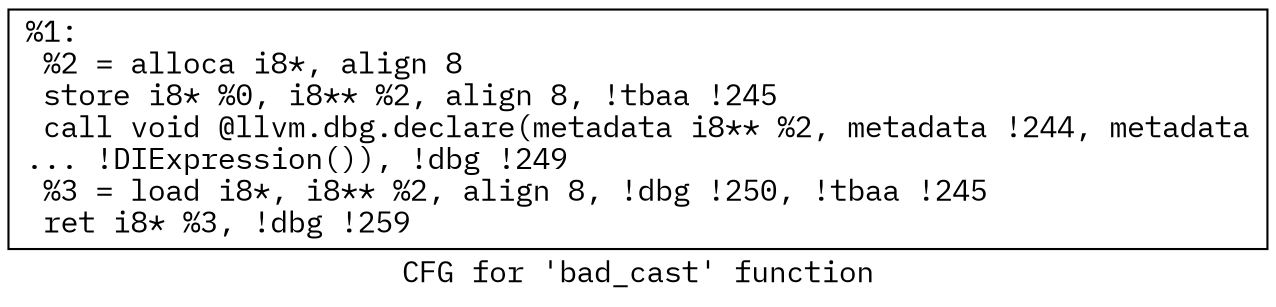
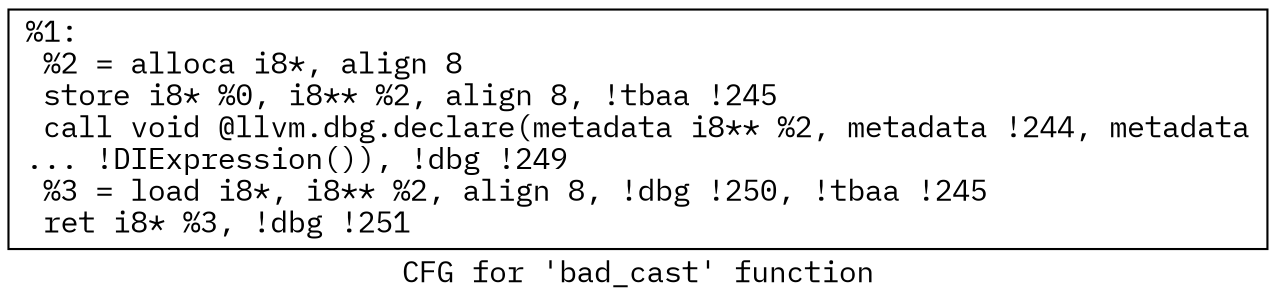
(218, 224) -> (218, 224)
